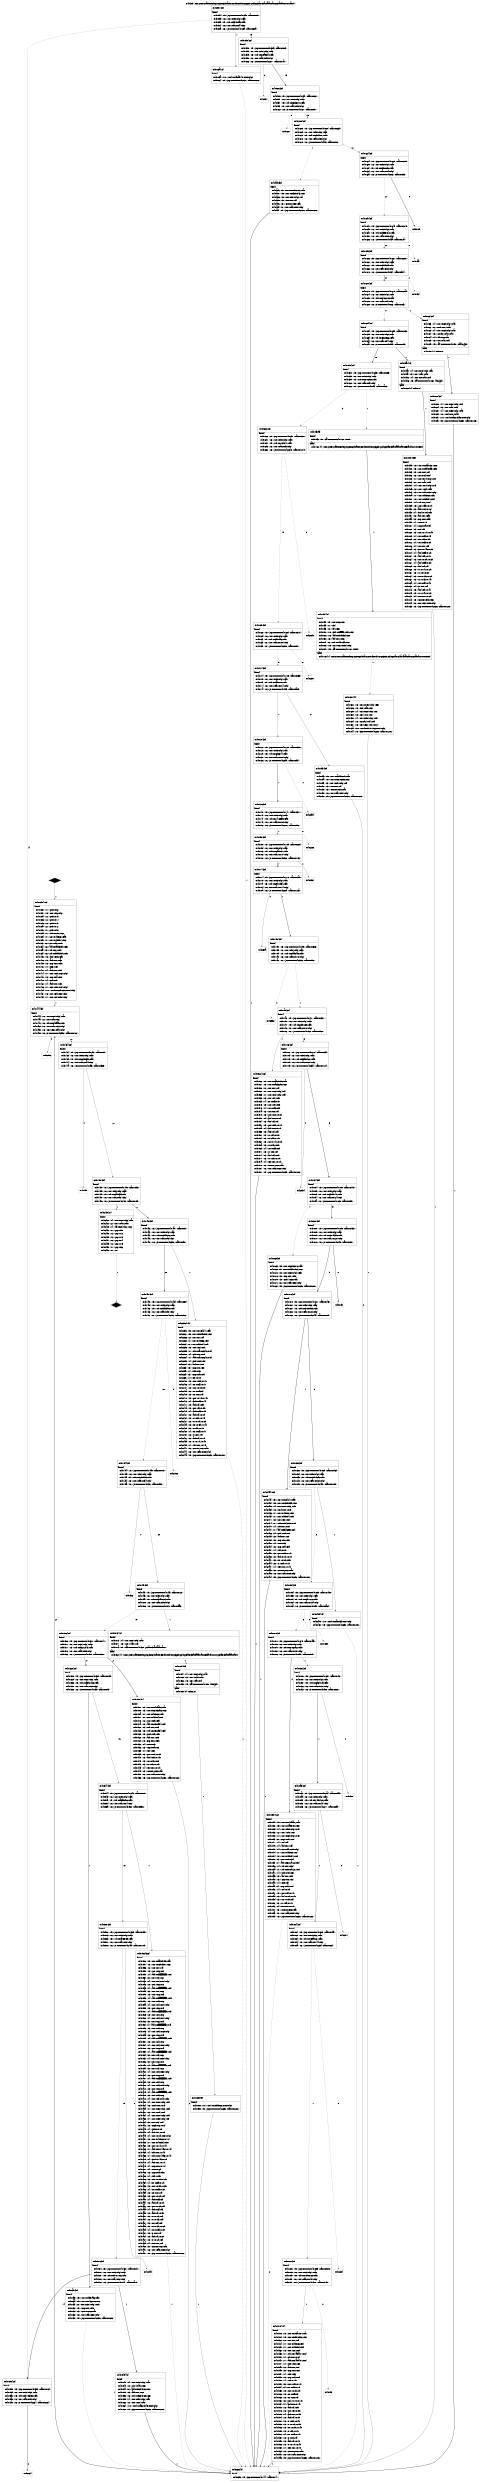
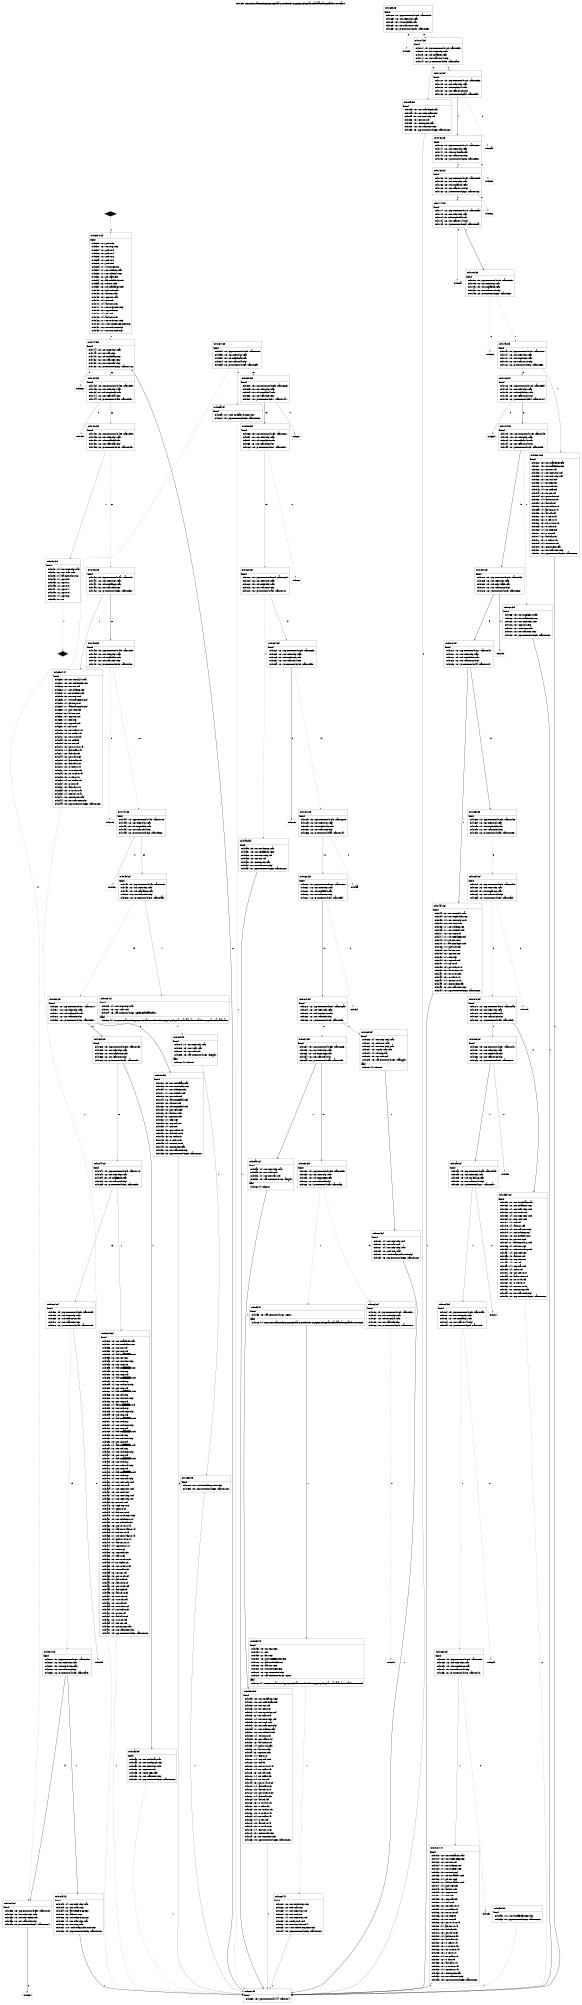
(280, 537) -> none
(140, 1211) -> (110, 508)
(329, 1548) -> none
